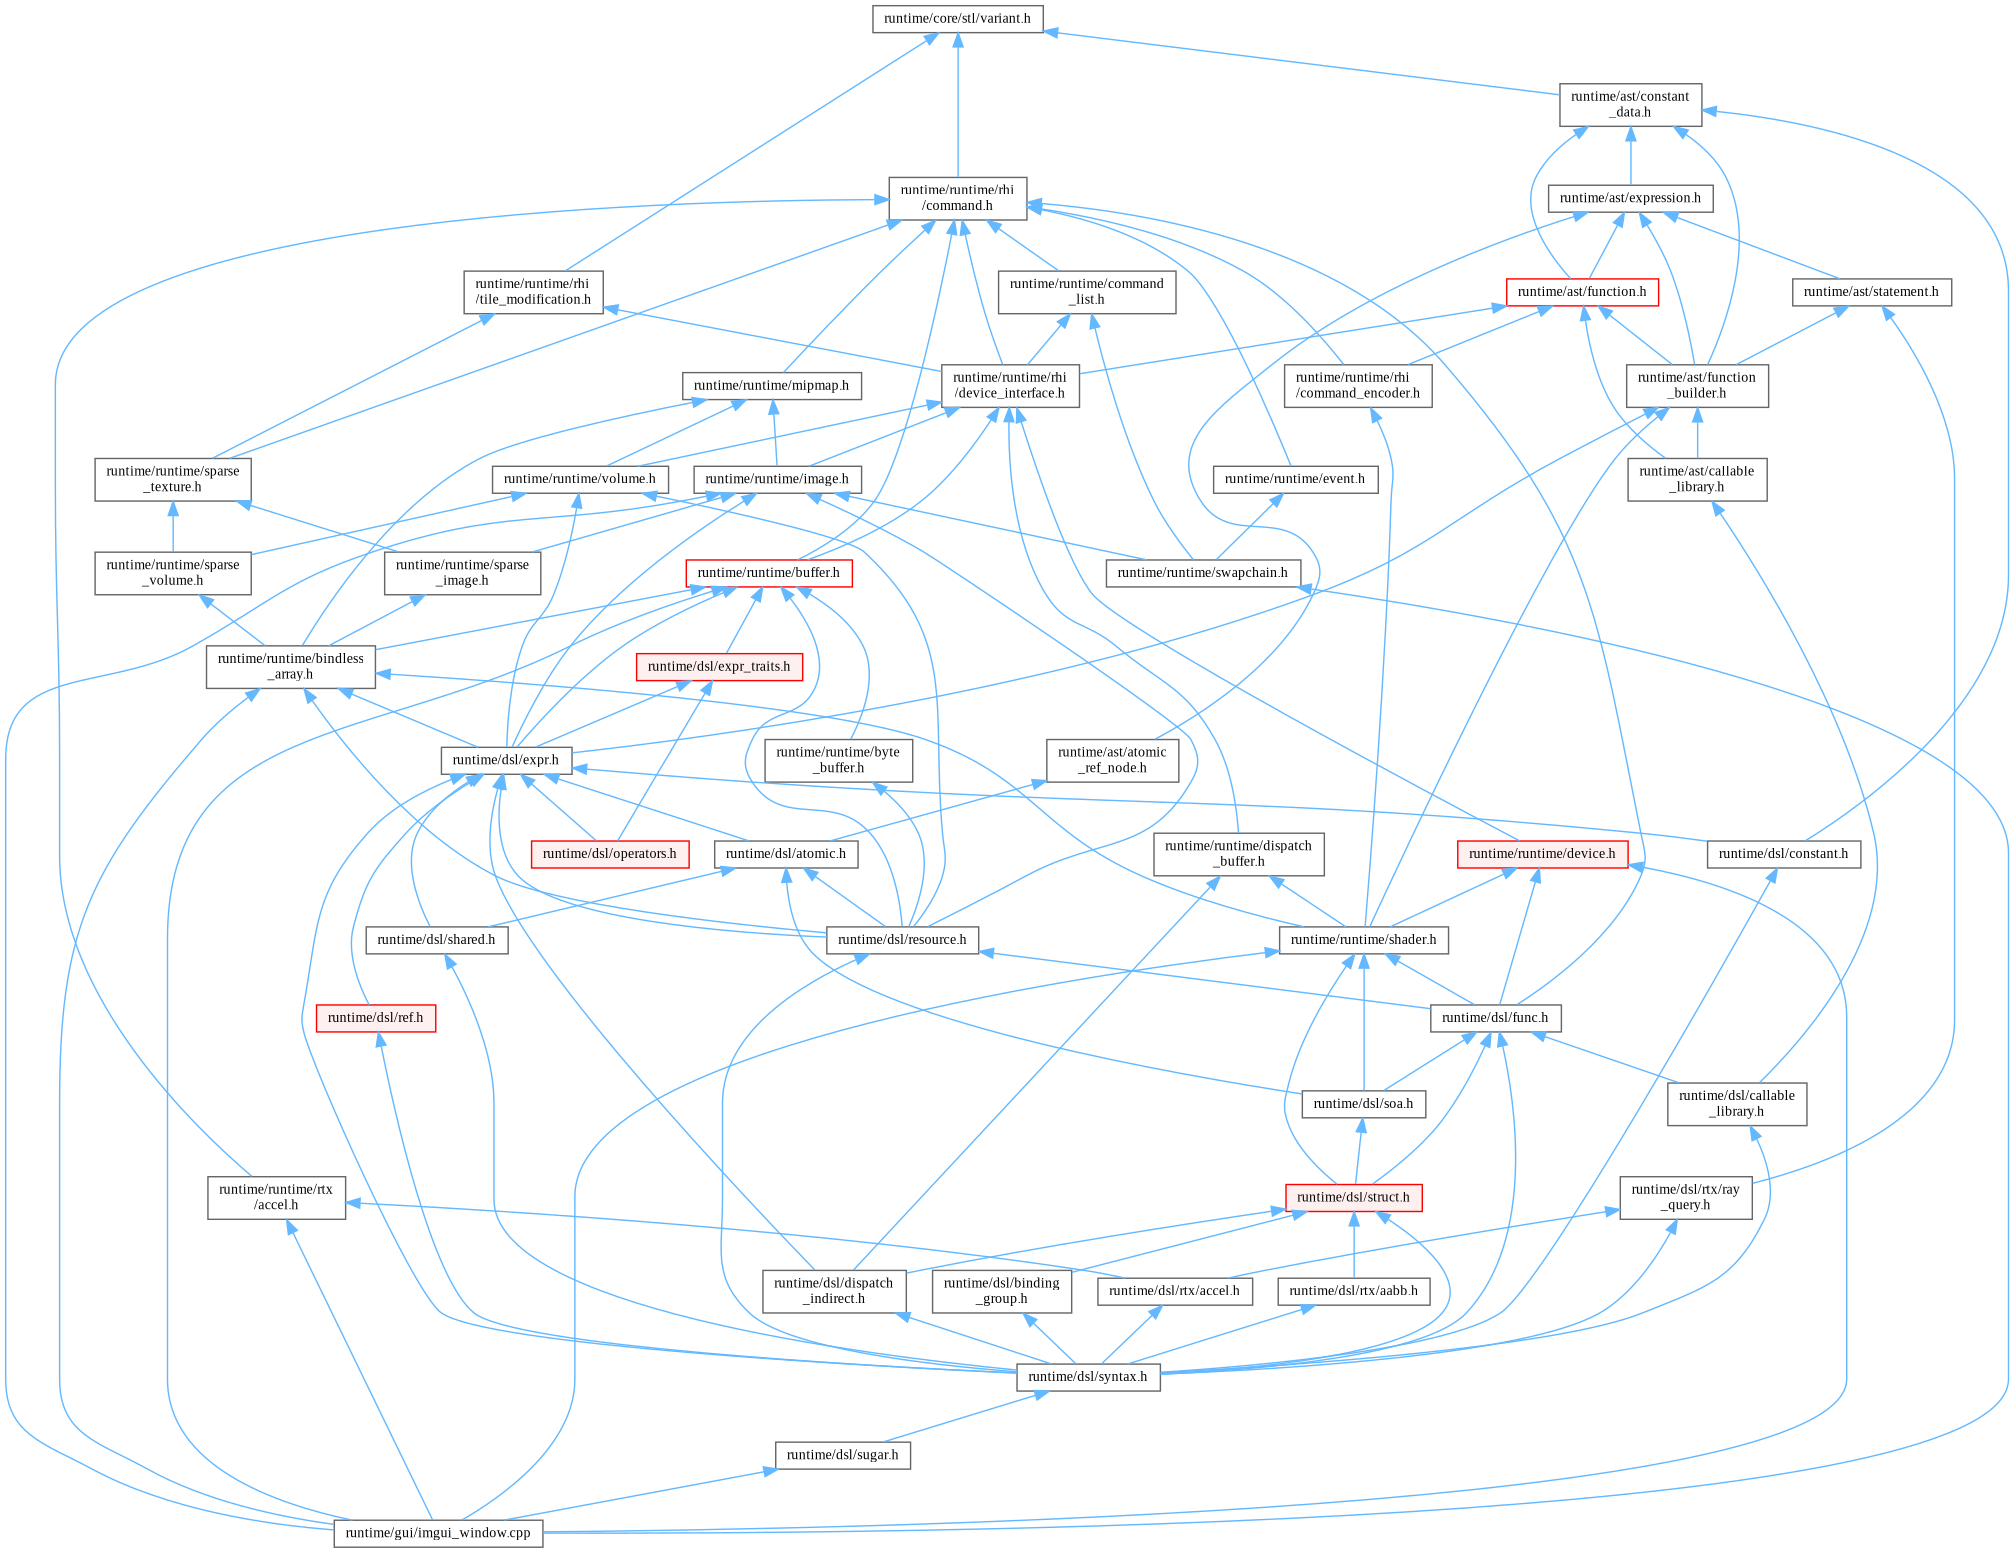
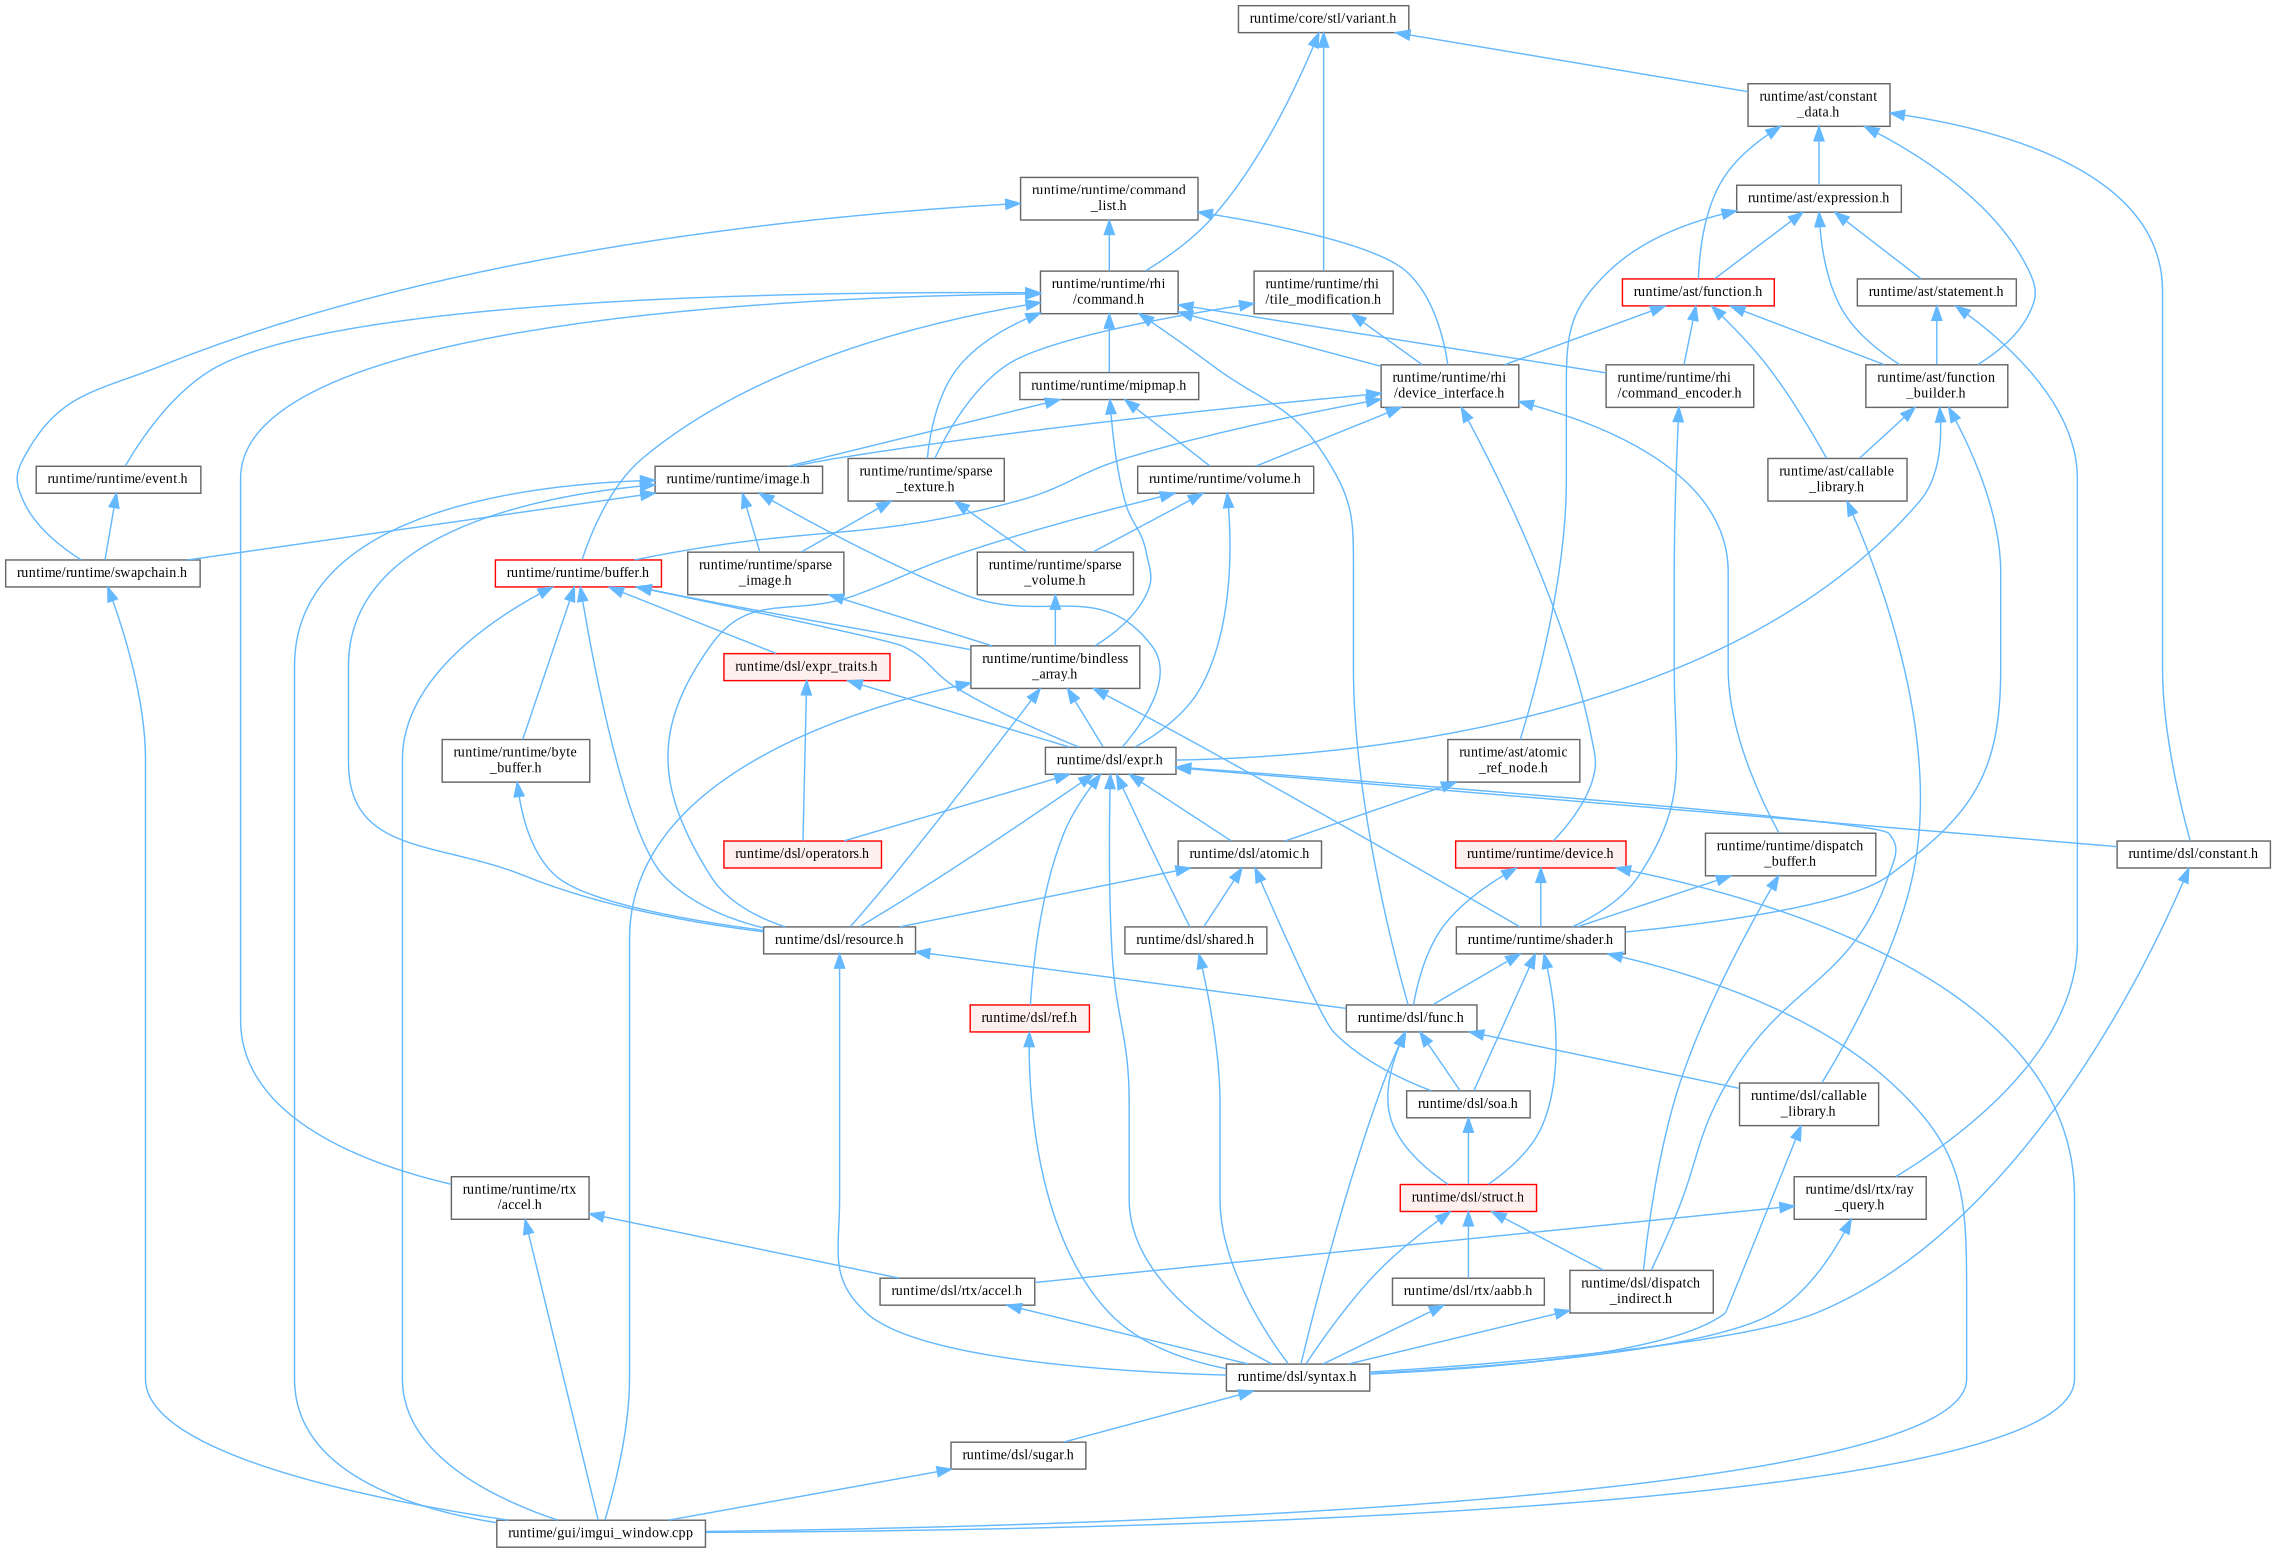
(1029, 250) -> (1109, 253)
(1002, 1292) -> none
